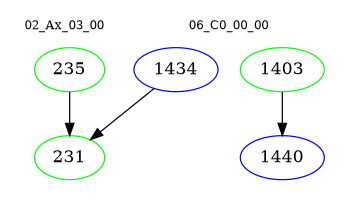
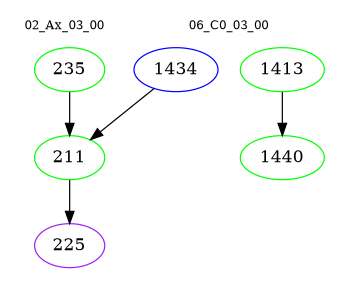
(229, 26) -> (229, 26)
(282, 70) -> (282, 70)
(70, 158) -> (70, 158)
(282, 158) -> (282, 158)
none -> (70, 246)
